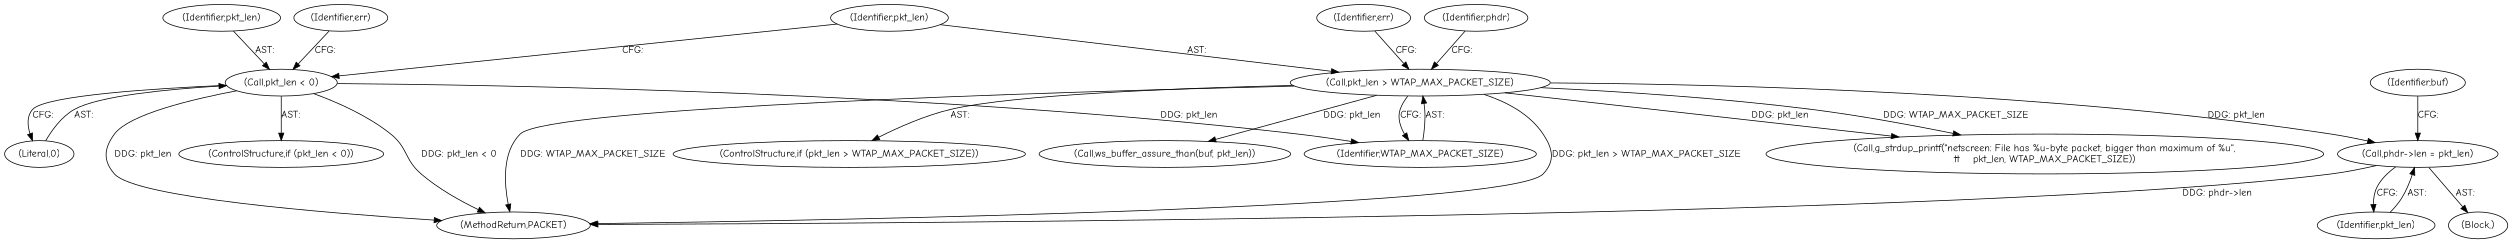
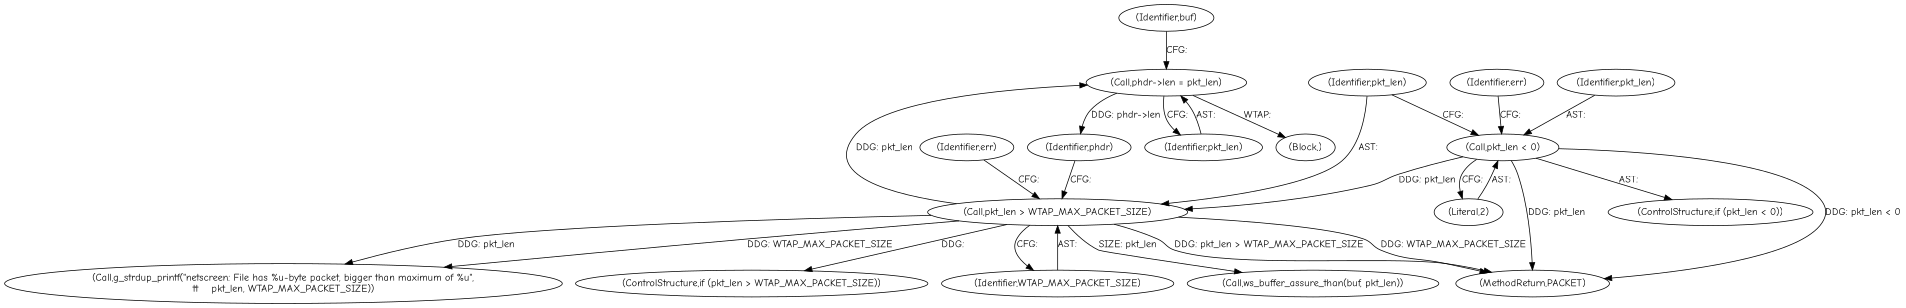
(820, 97) -> (1330, 194)
(962, 115) -> (955, 245)
(1352, 115) -> (1128, 245)
(39, 154) -> (1469, 212)
(2467, 193) -> (1259, 115)
(1488, 214) -> (1095, 106)
